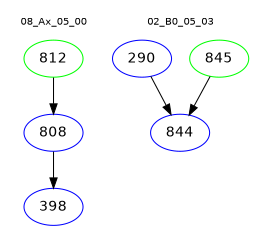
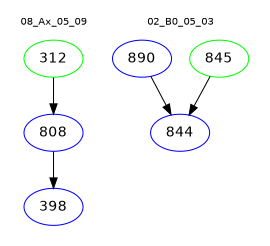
(54, 22) -> (54, 22)
(54, 59) -> (54, 59)
(142, 59) -> (142, 59)
